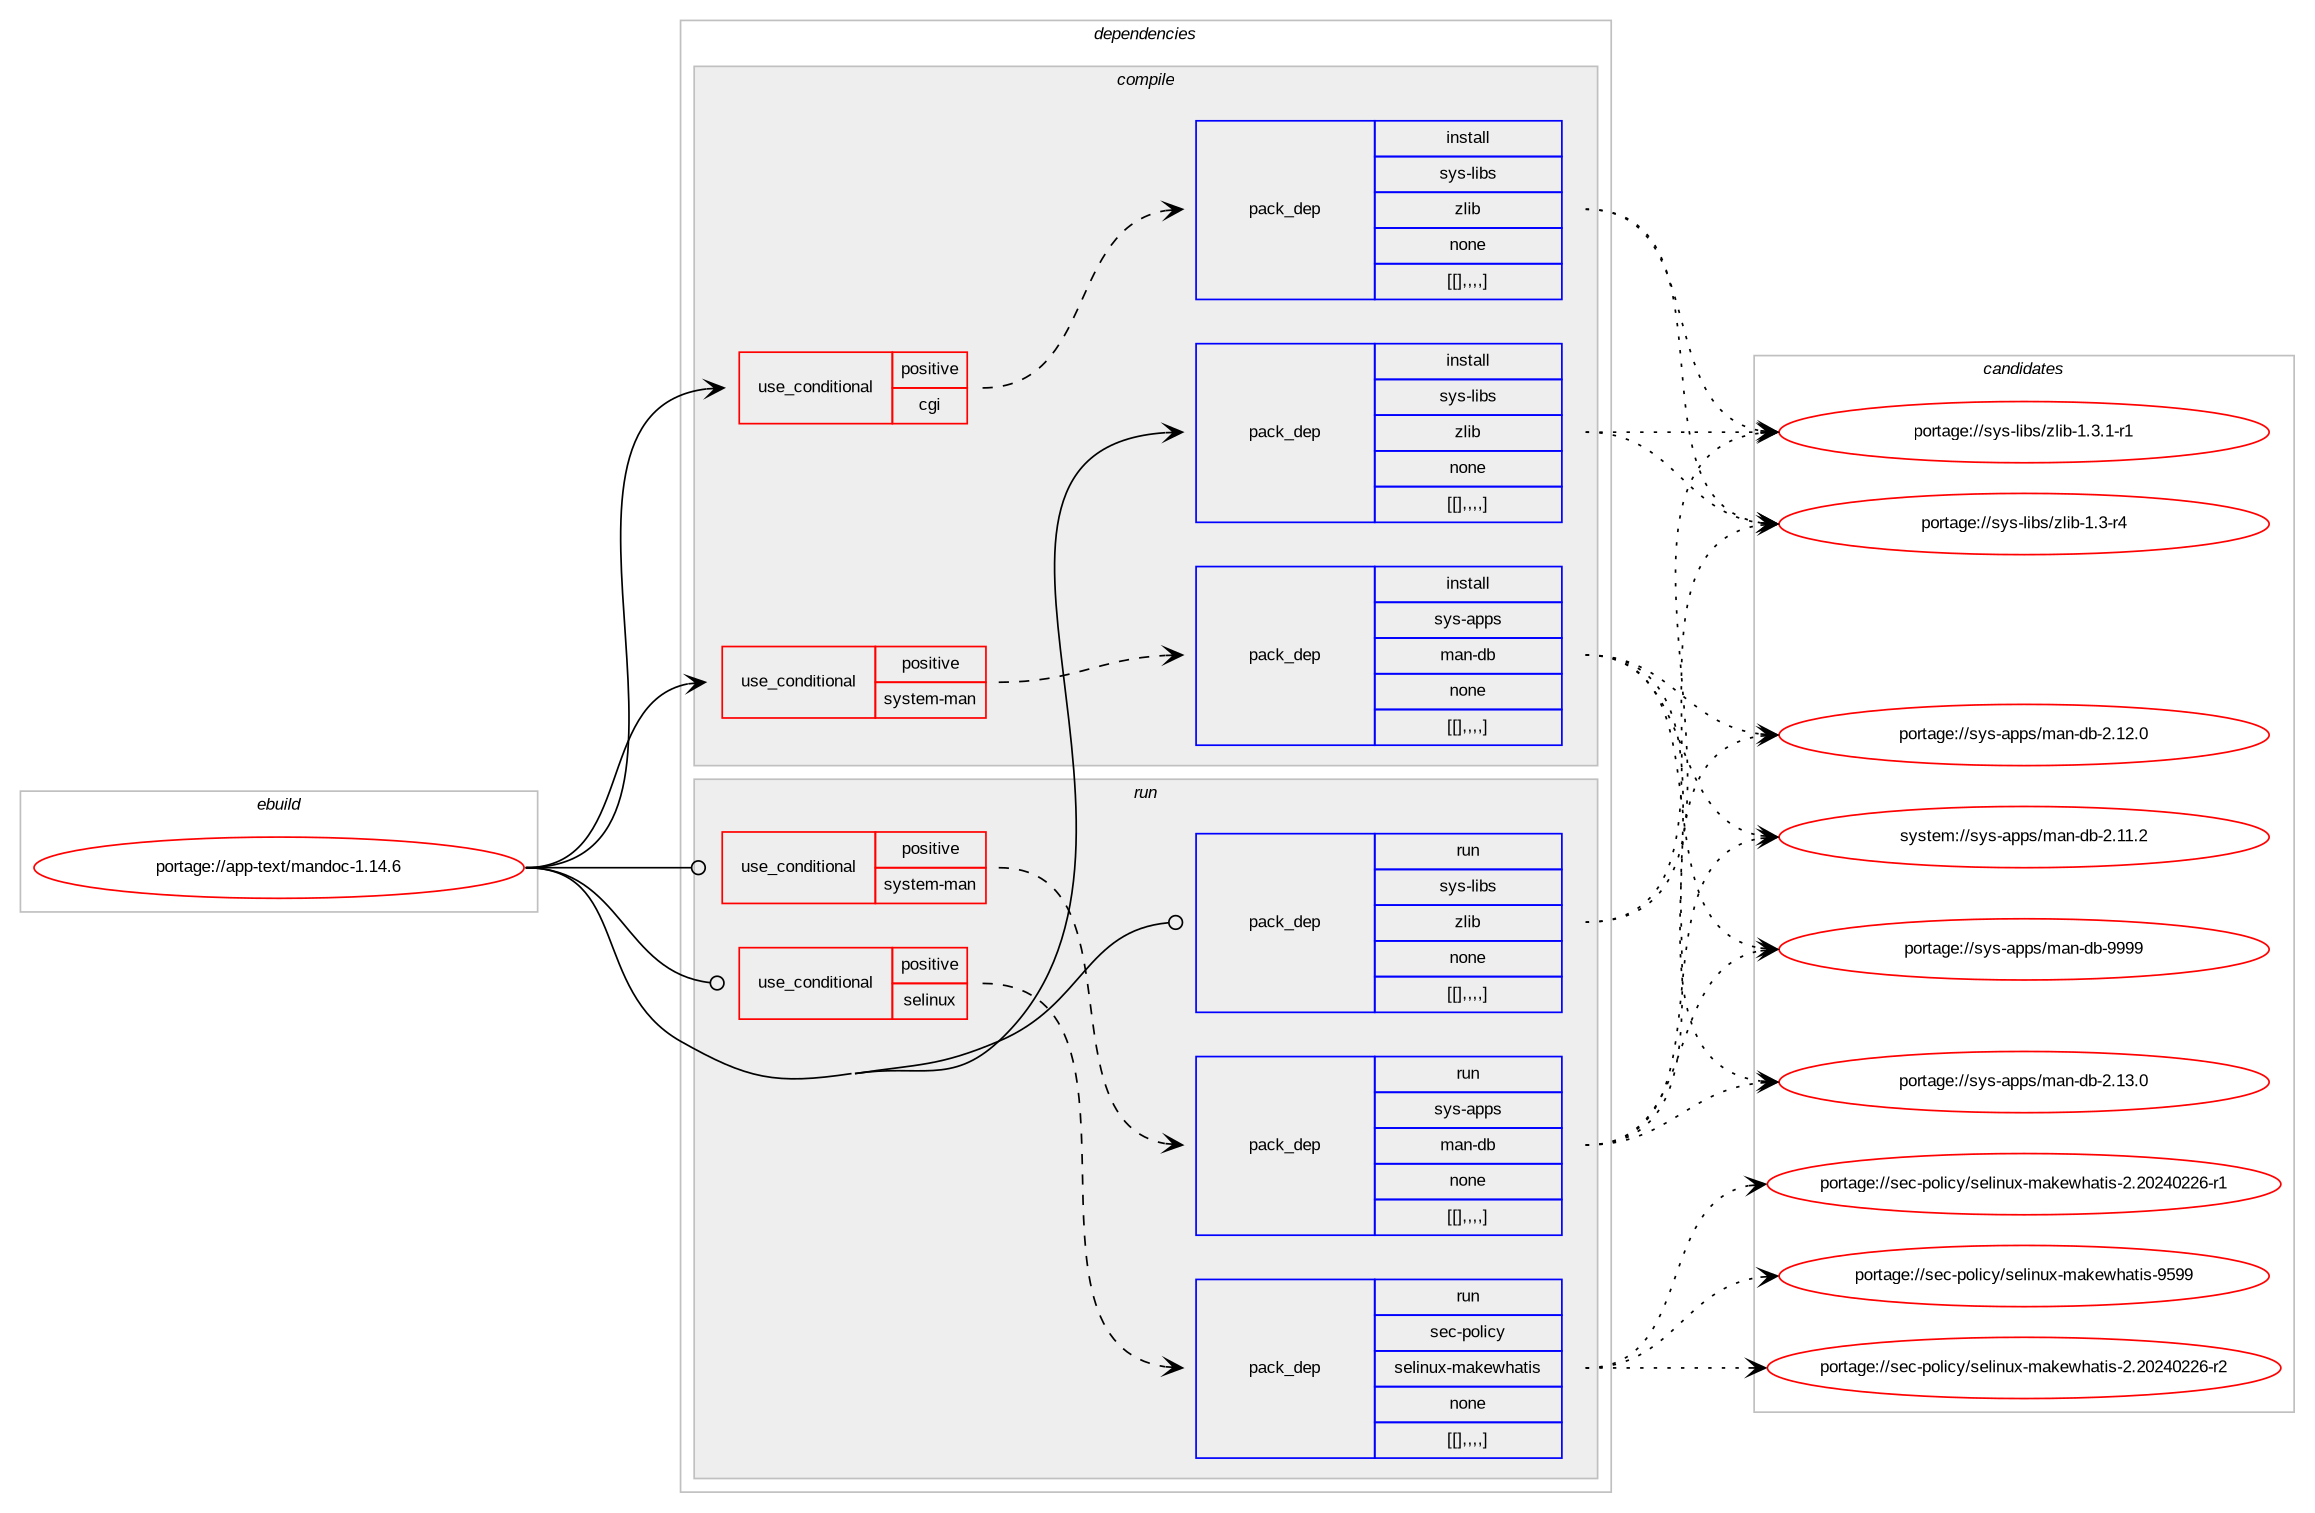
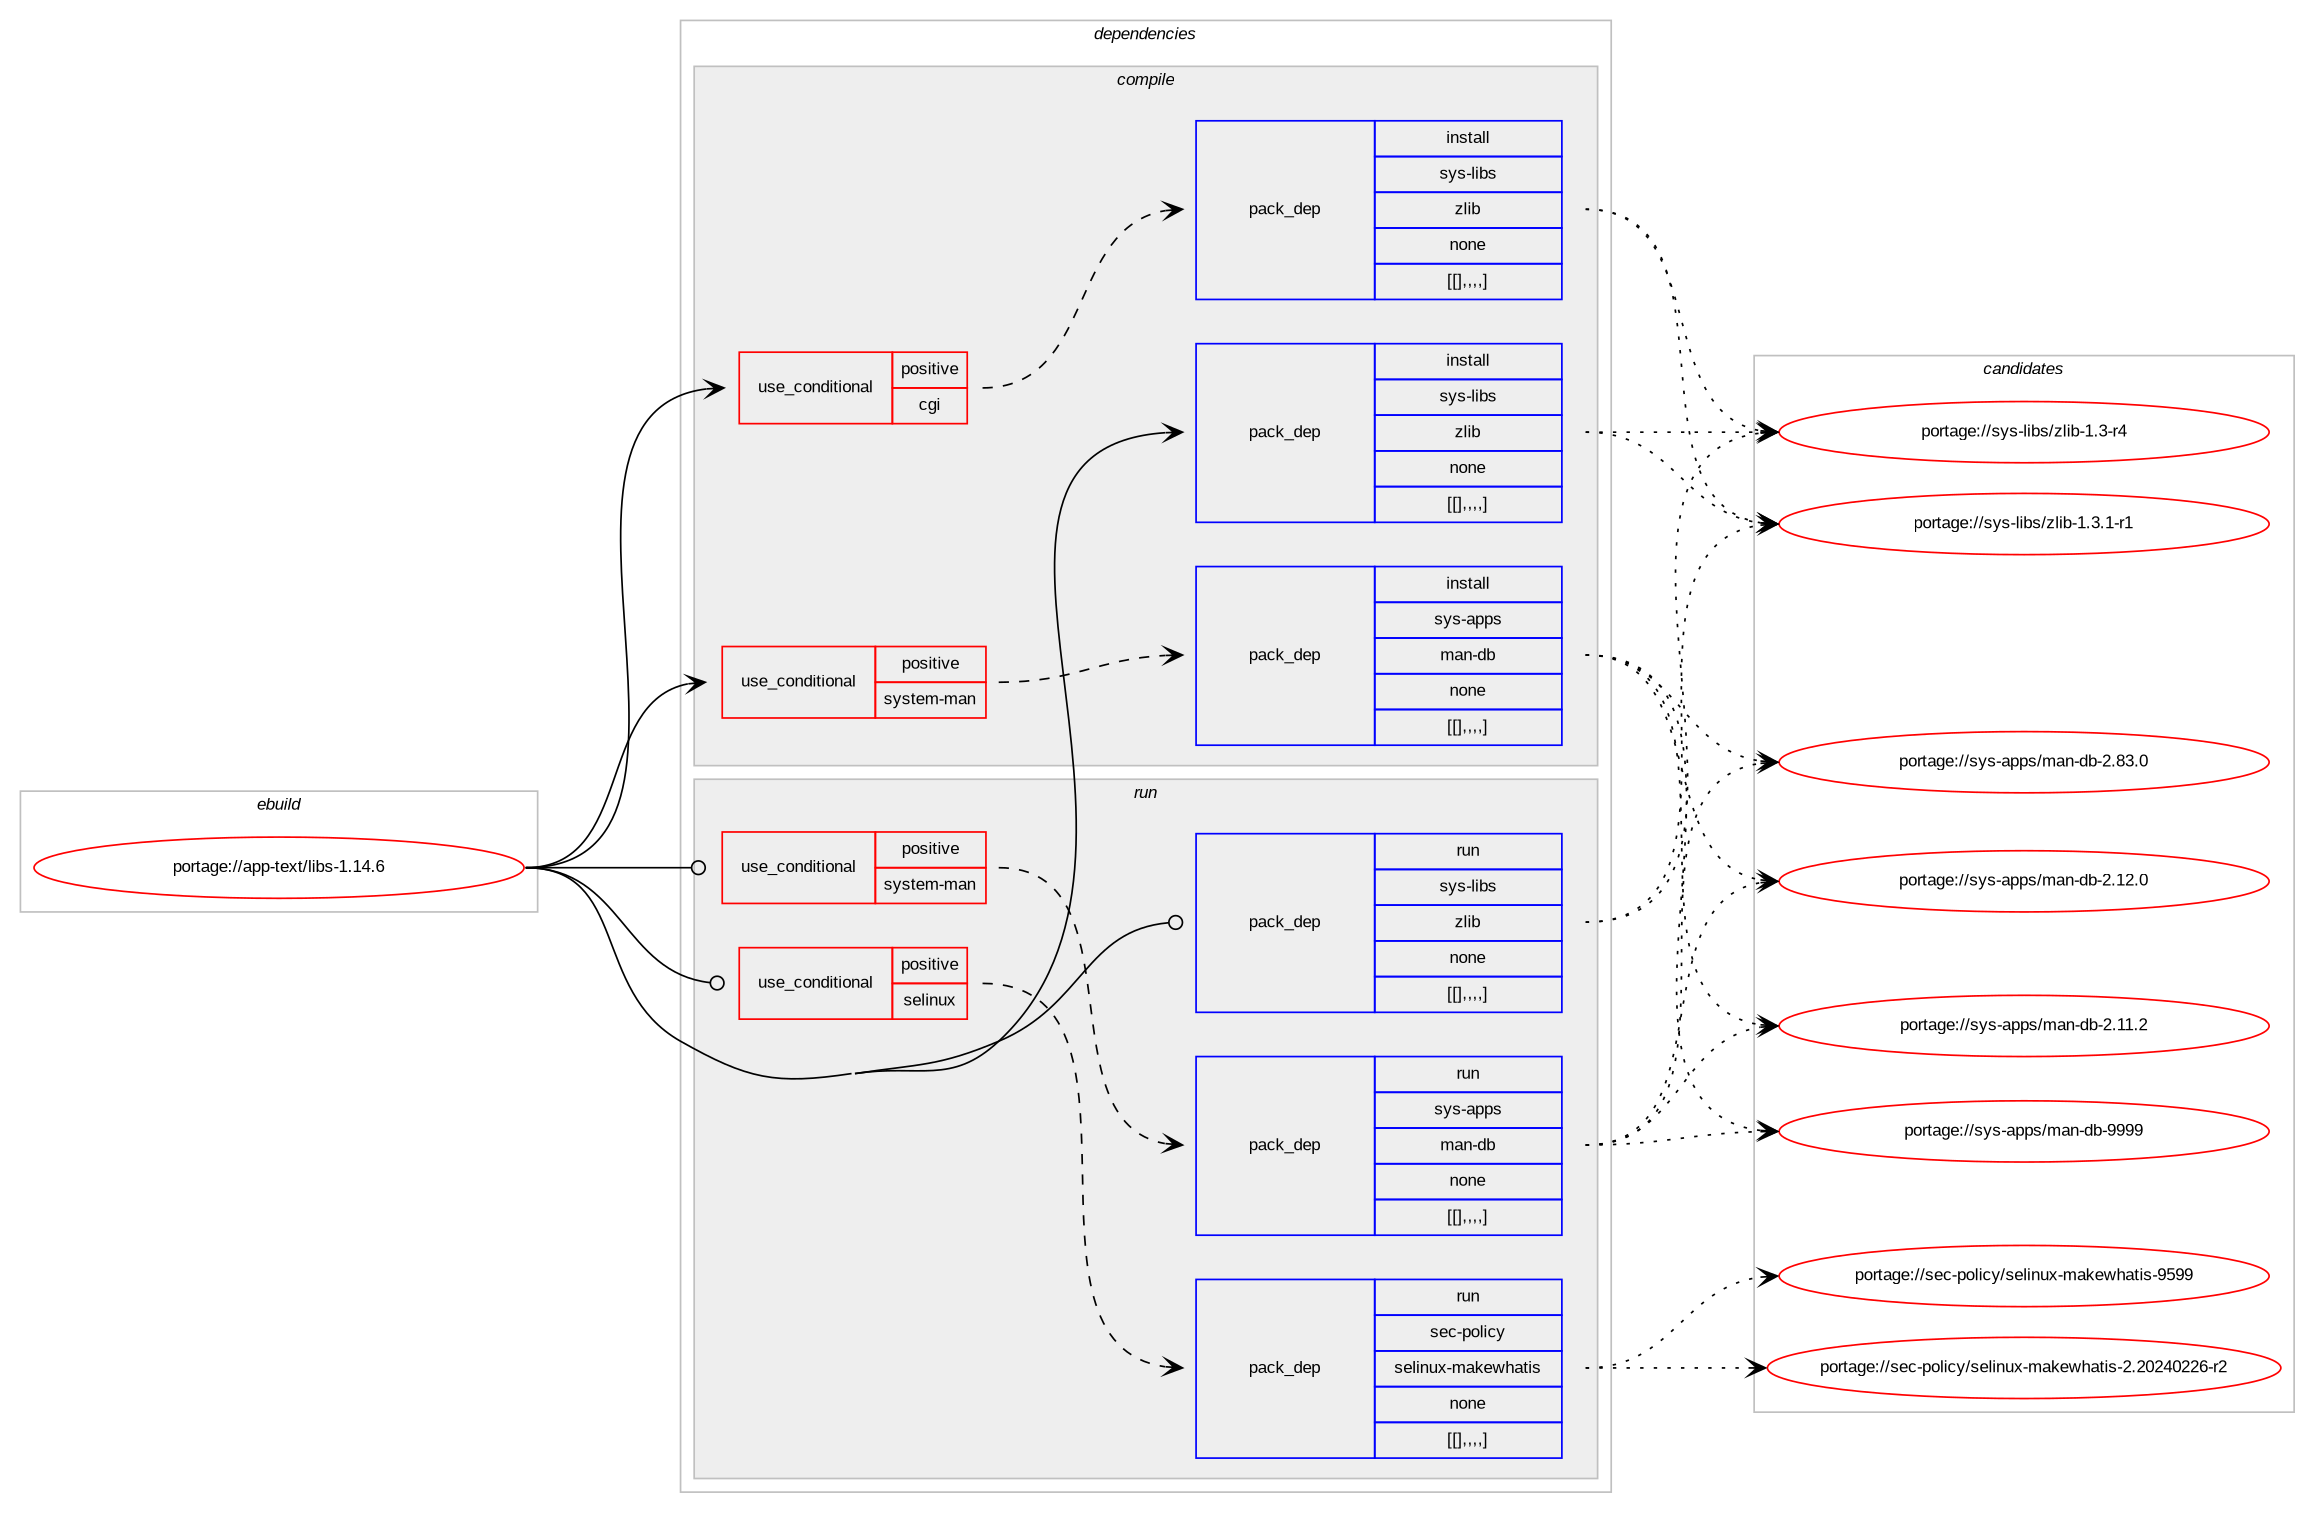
(2024, 837) -> (2024, 1026)
(279, 868) -> (279, 868)
(2024, 1082) -> (2024, 762)
(2024, 1184) -> none
